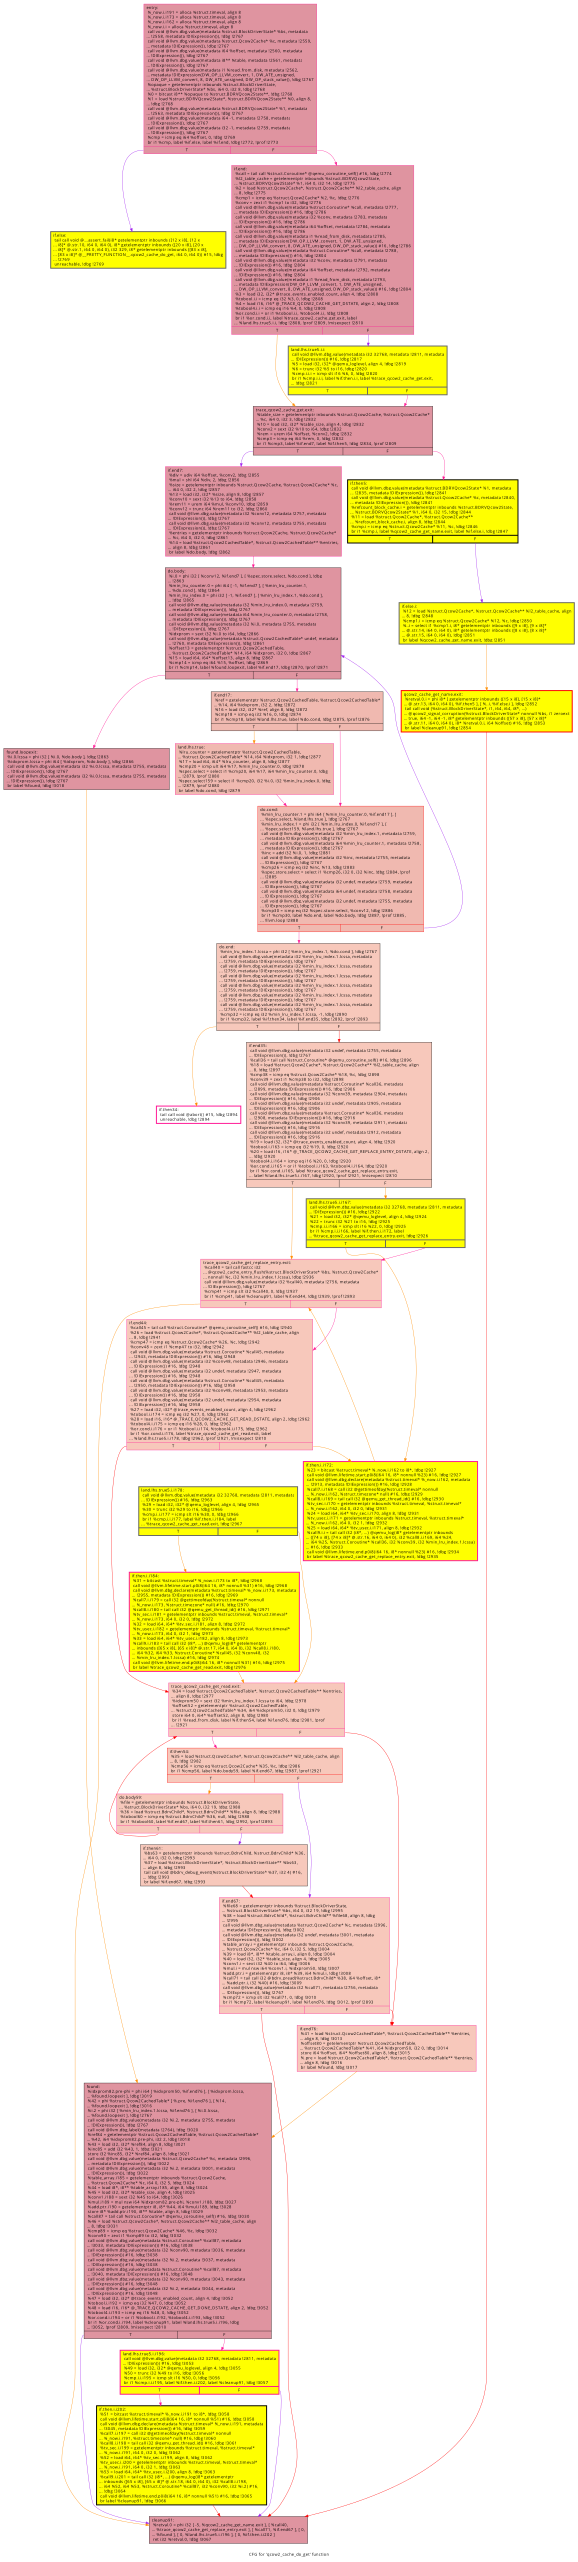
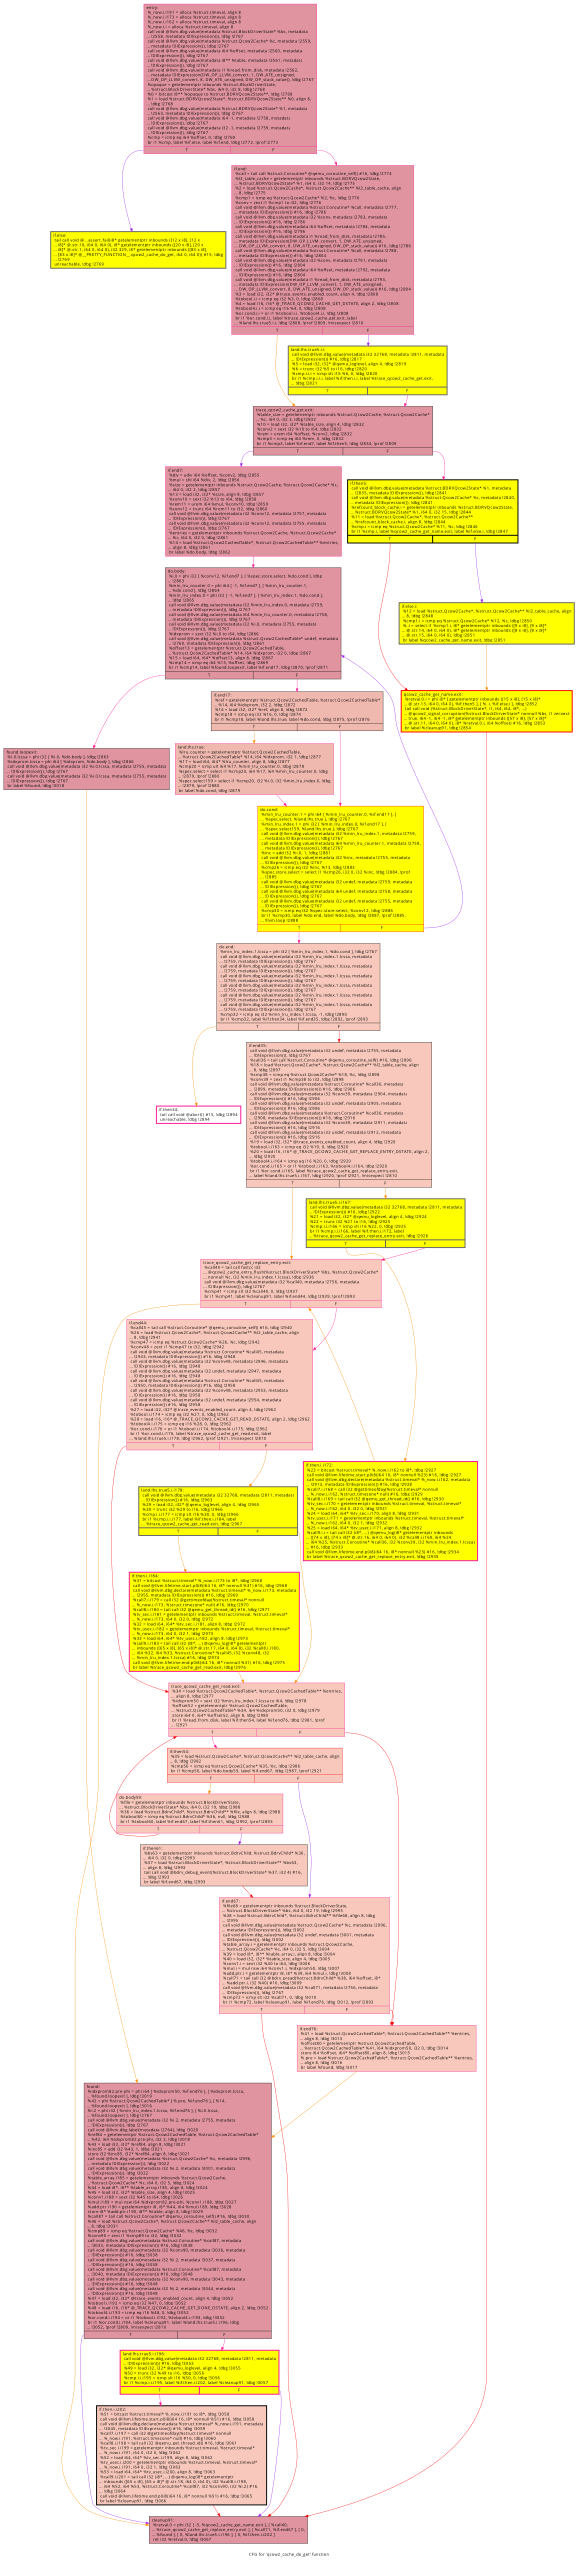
none -> (379, 619)
(341, 869) -> (341, 869)
(332, 1450) -> (262, 1468)
(182, 2455) -> (182, 2455)
